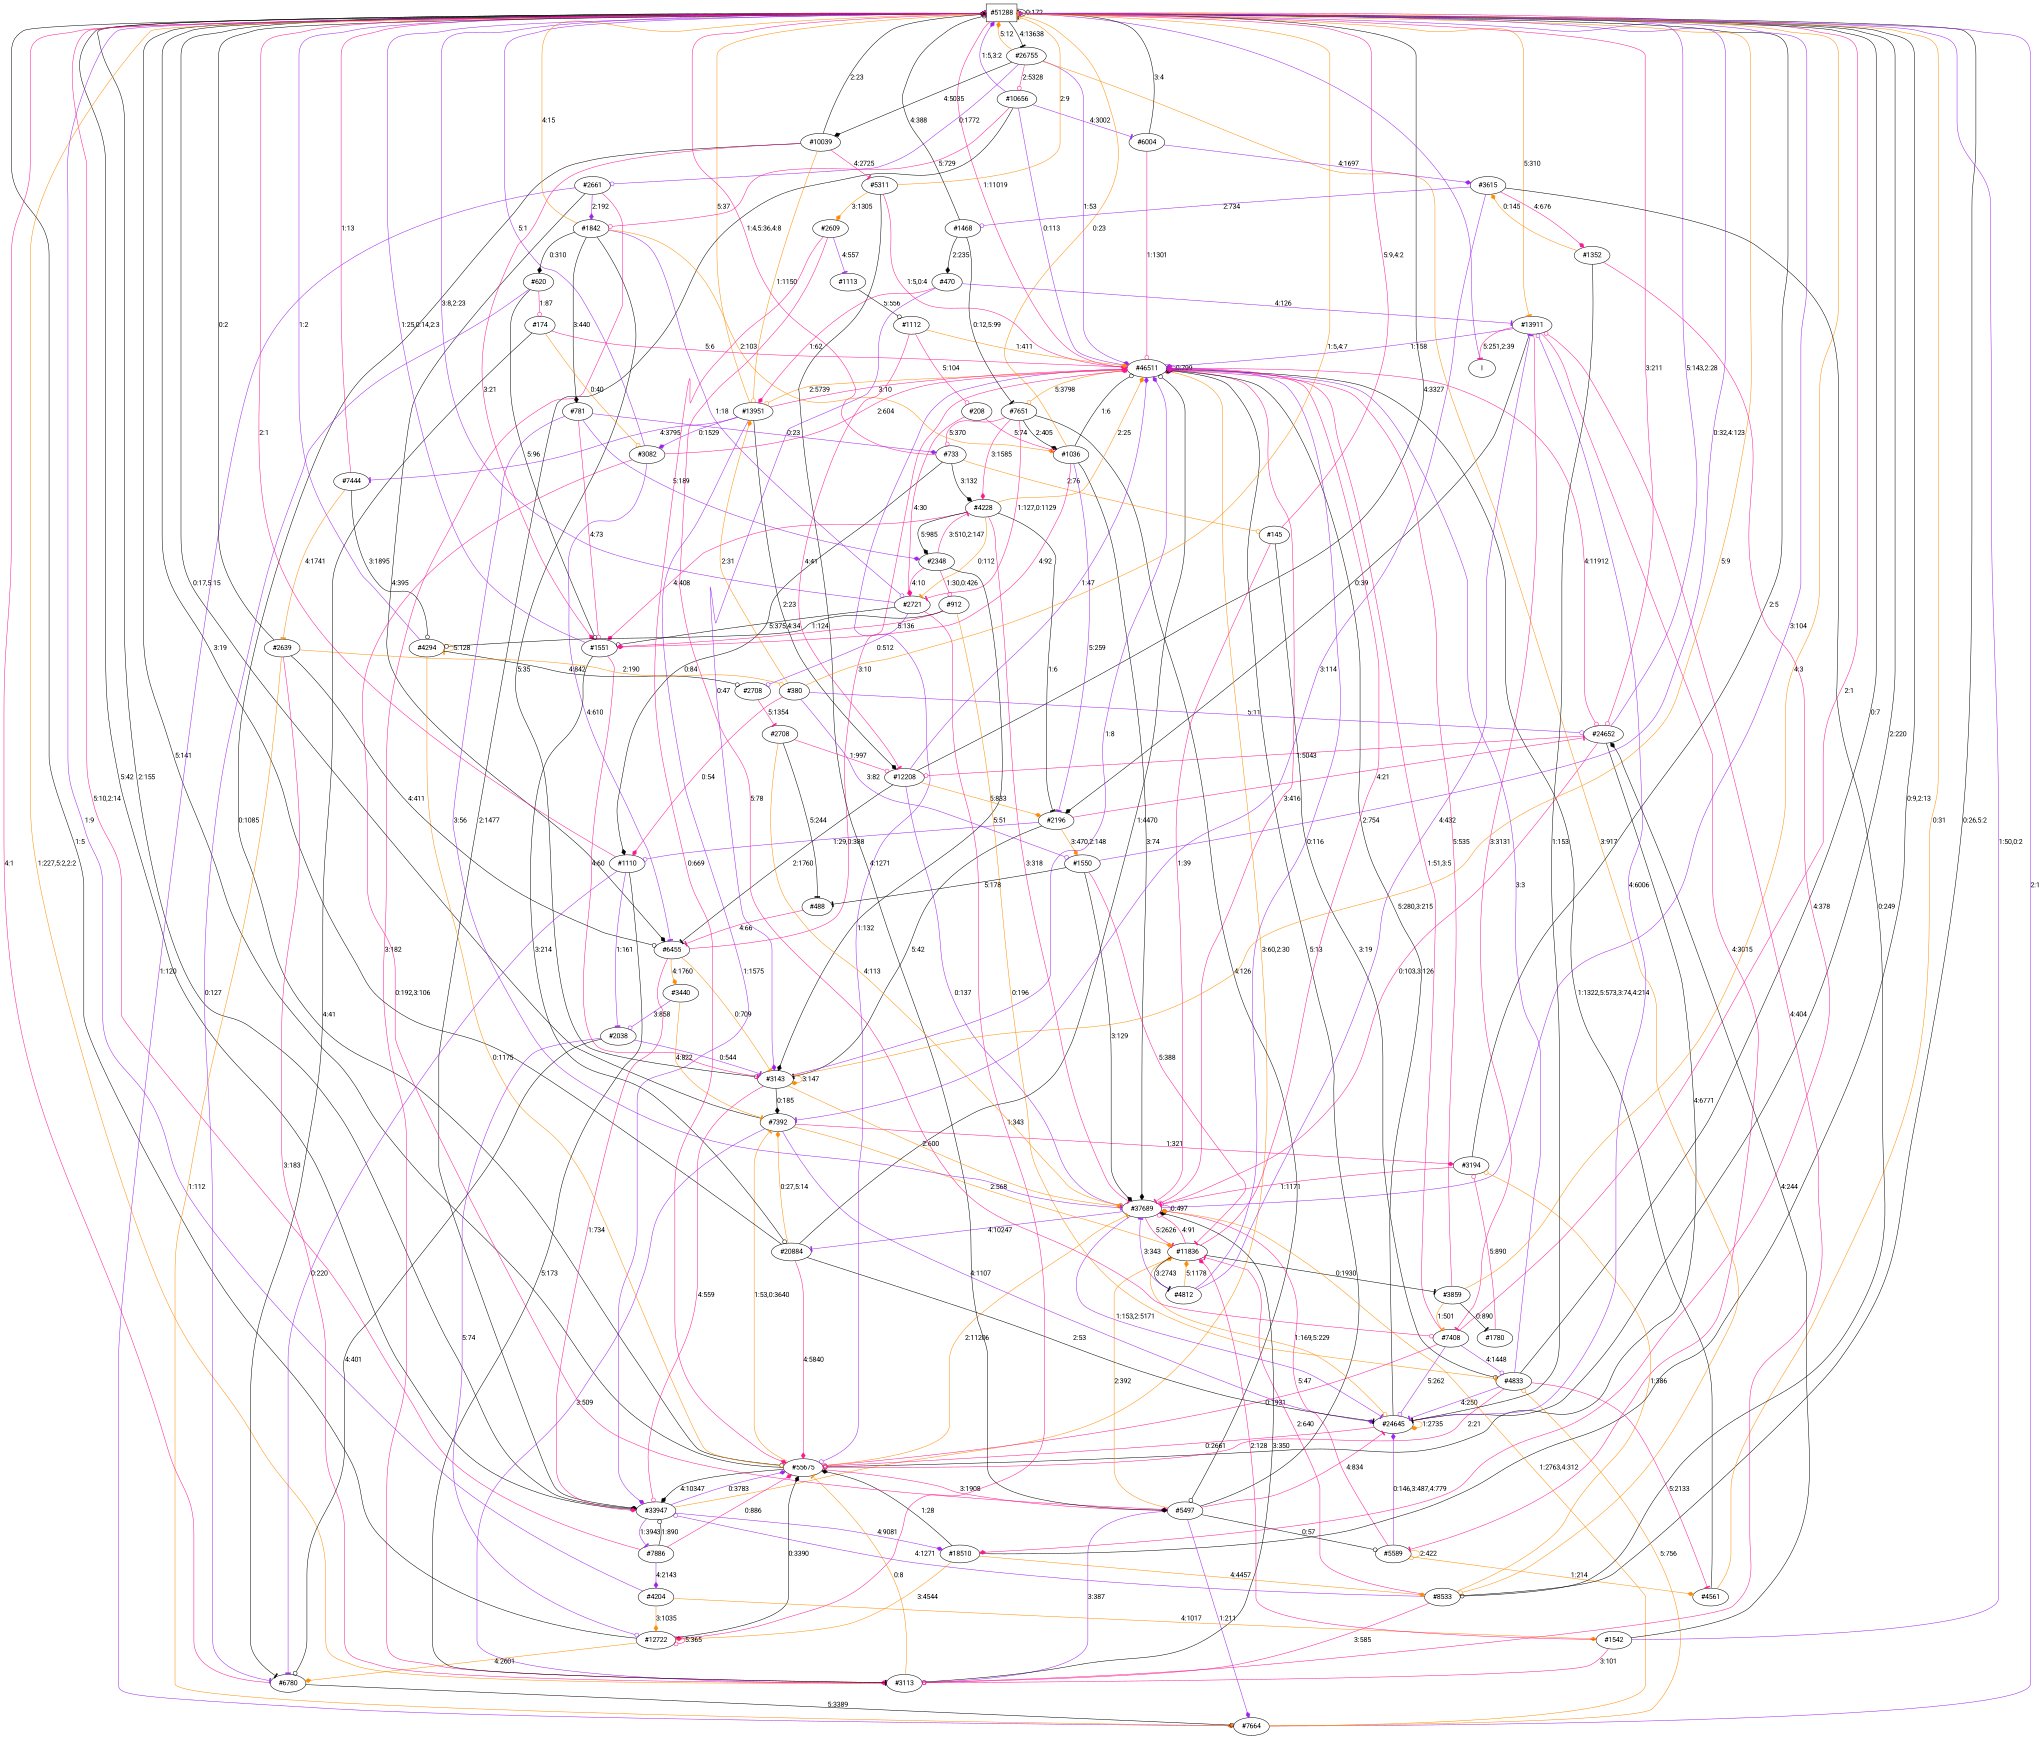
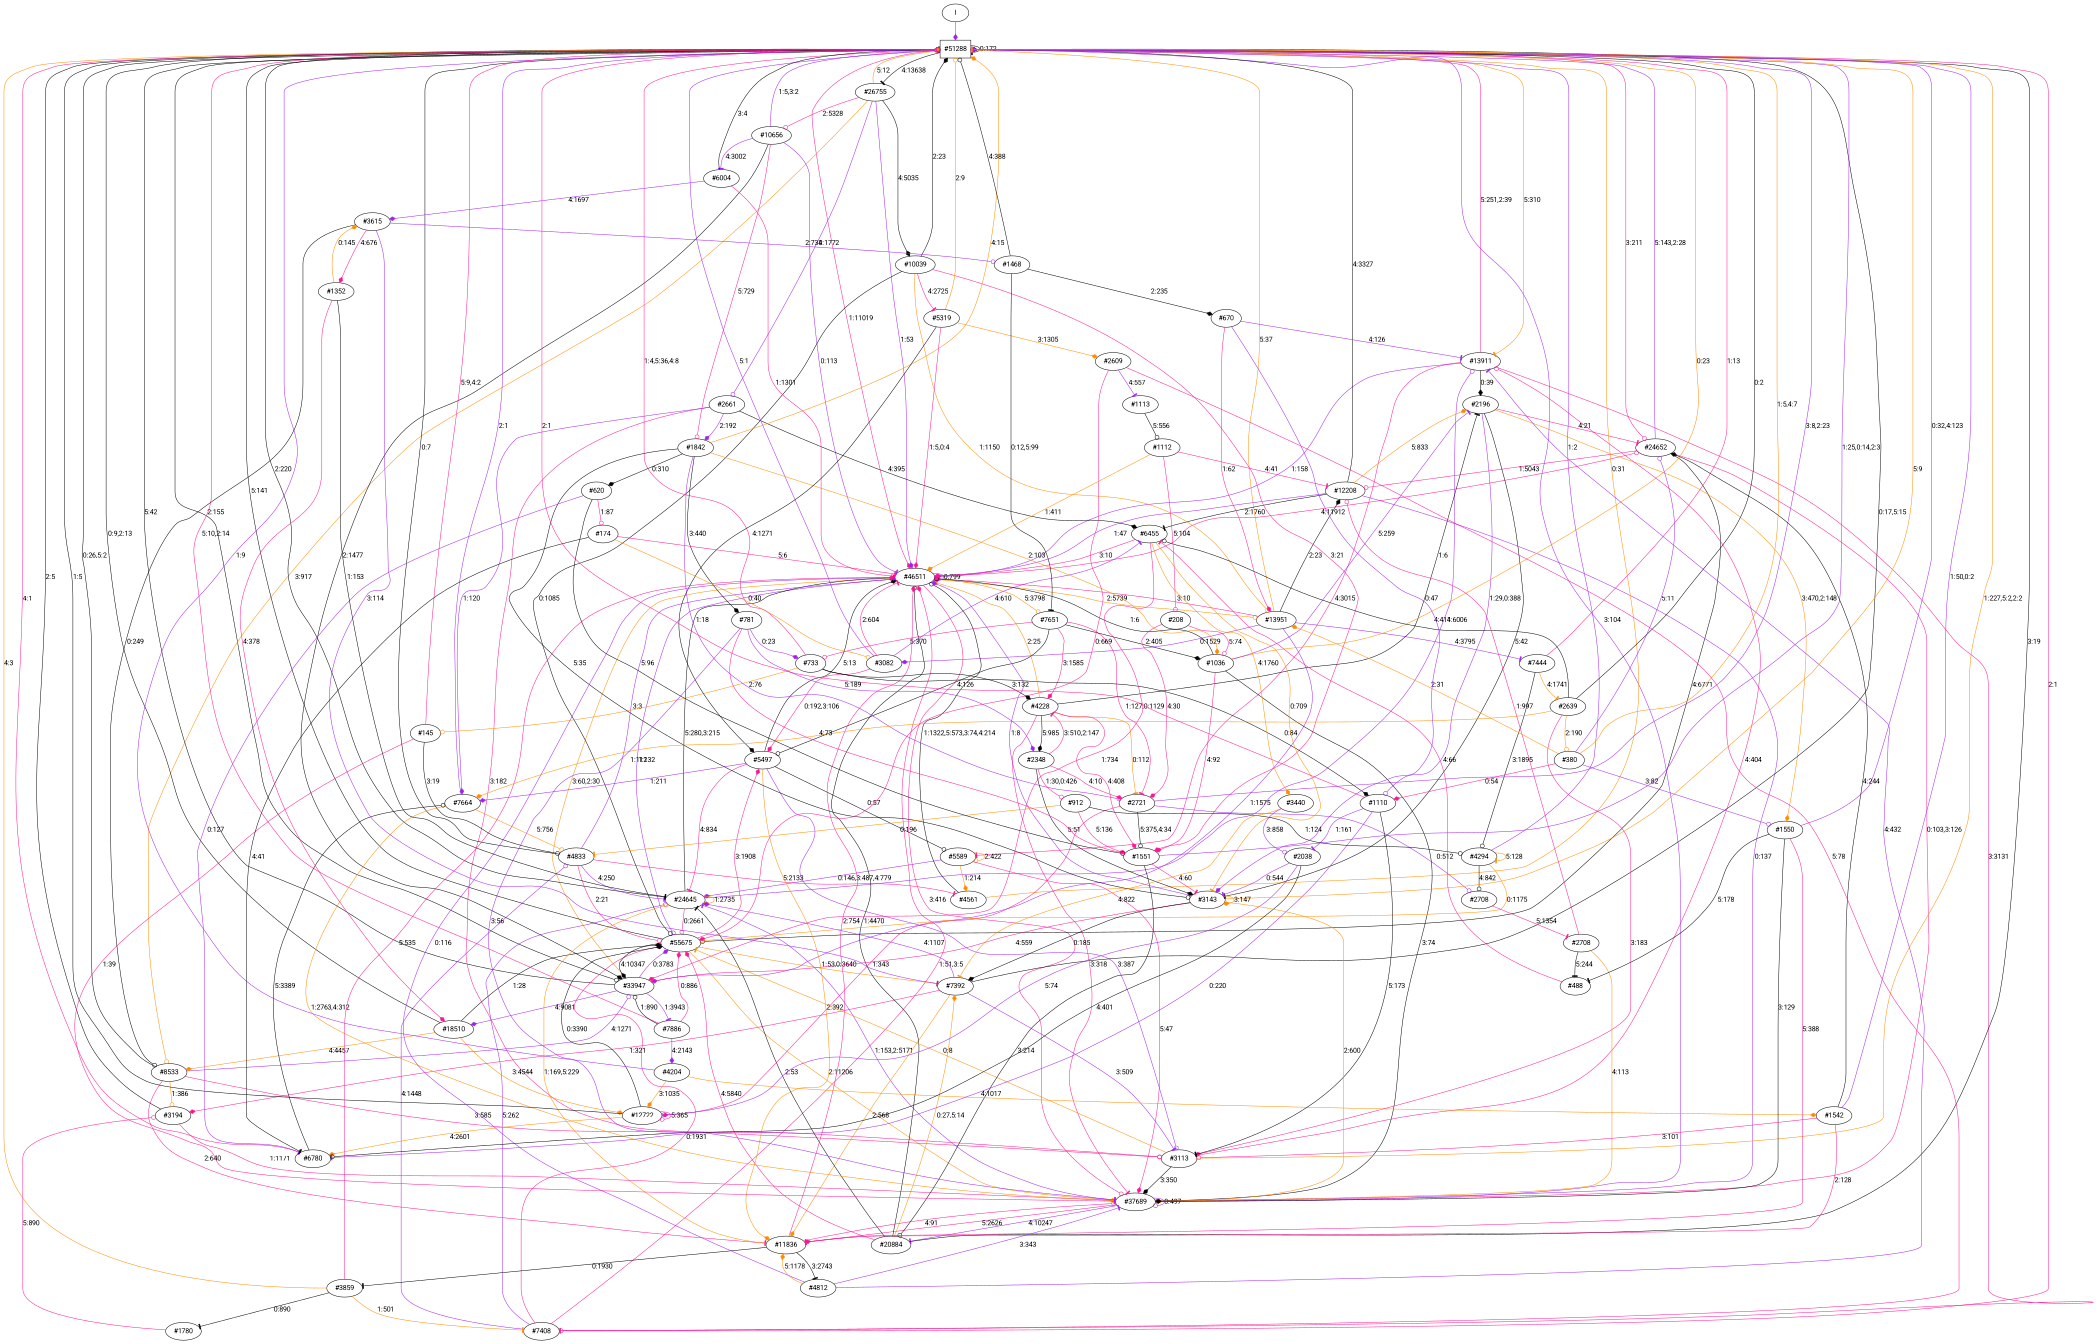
(880, 185) -> (942, 318)
(947, 282) -> (1226, 318)
(1490, 336) -> (1479, 78)
